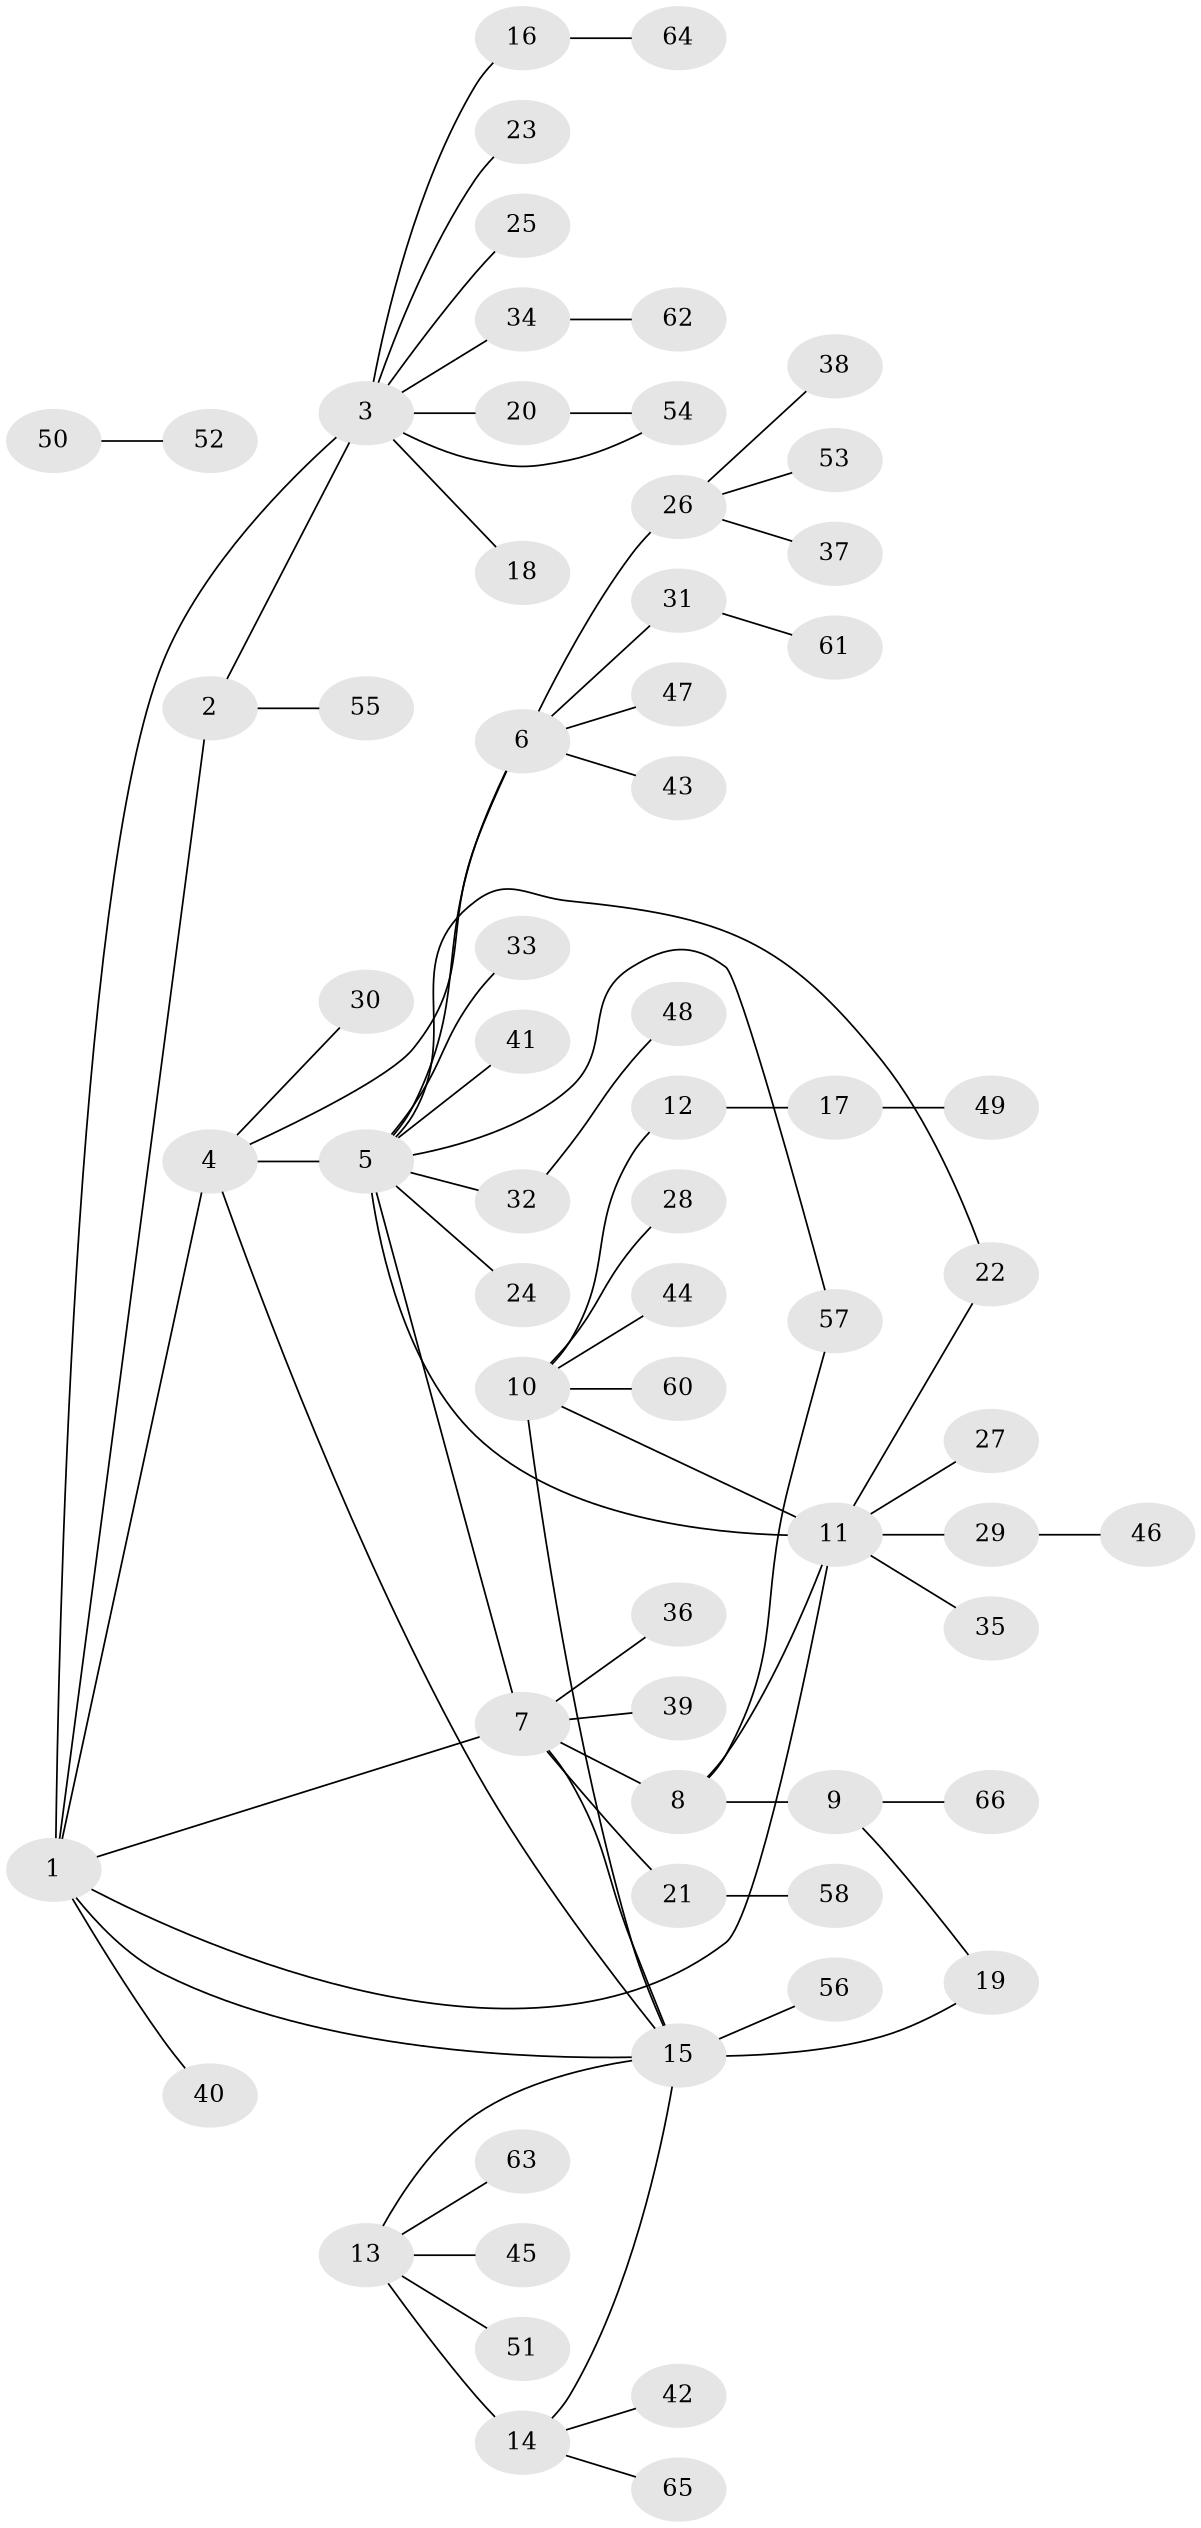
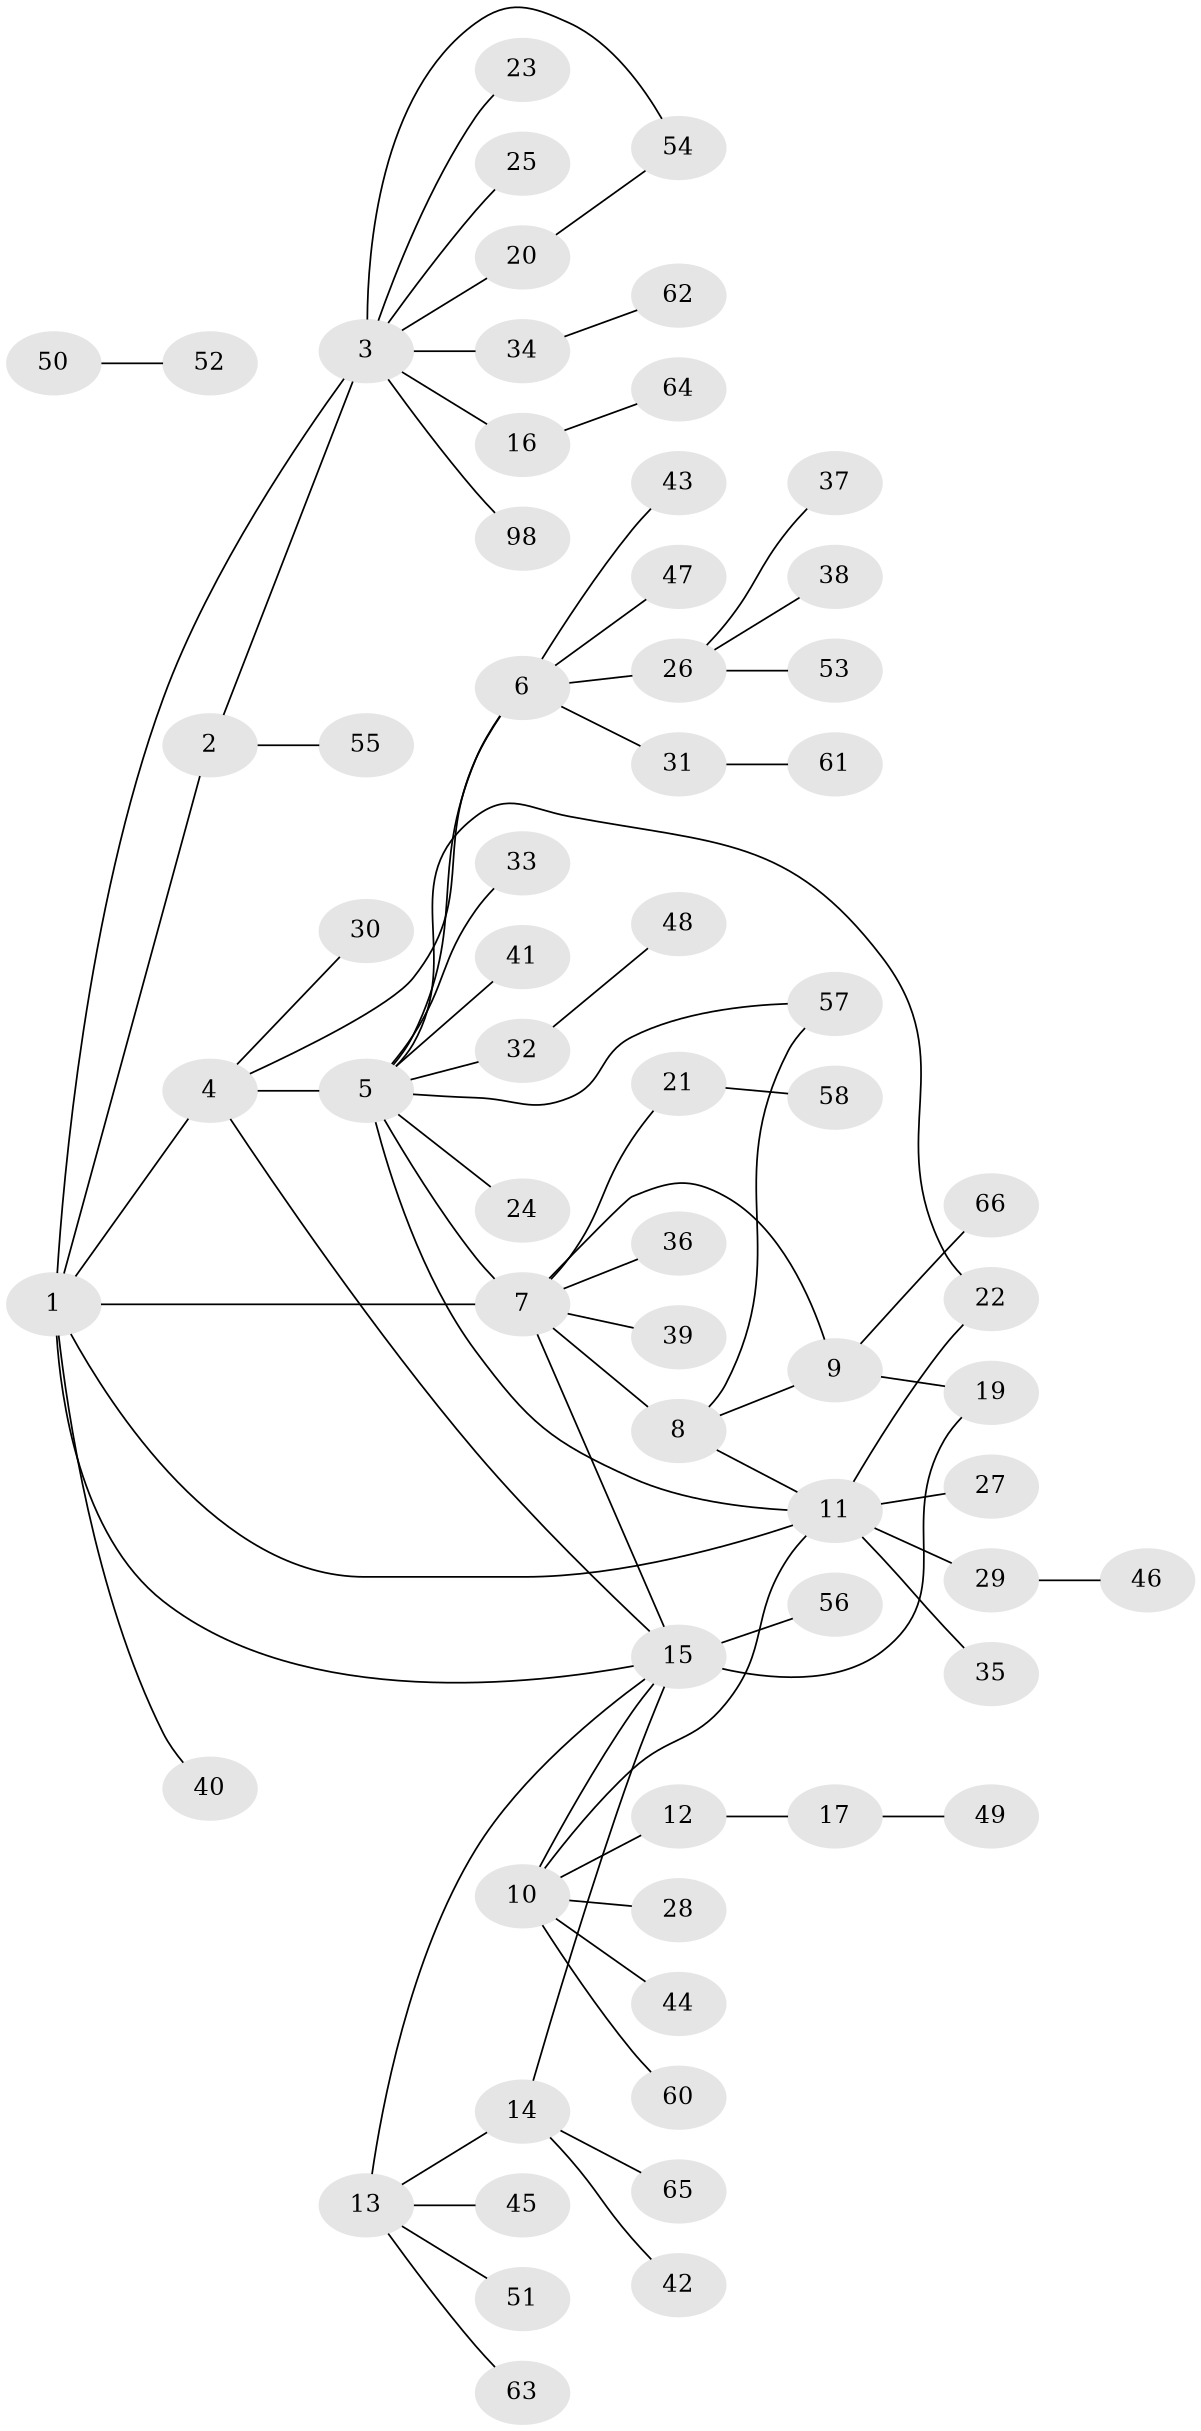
(523, 573) -> (523, 539)
none -> (709, 1189)
